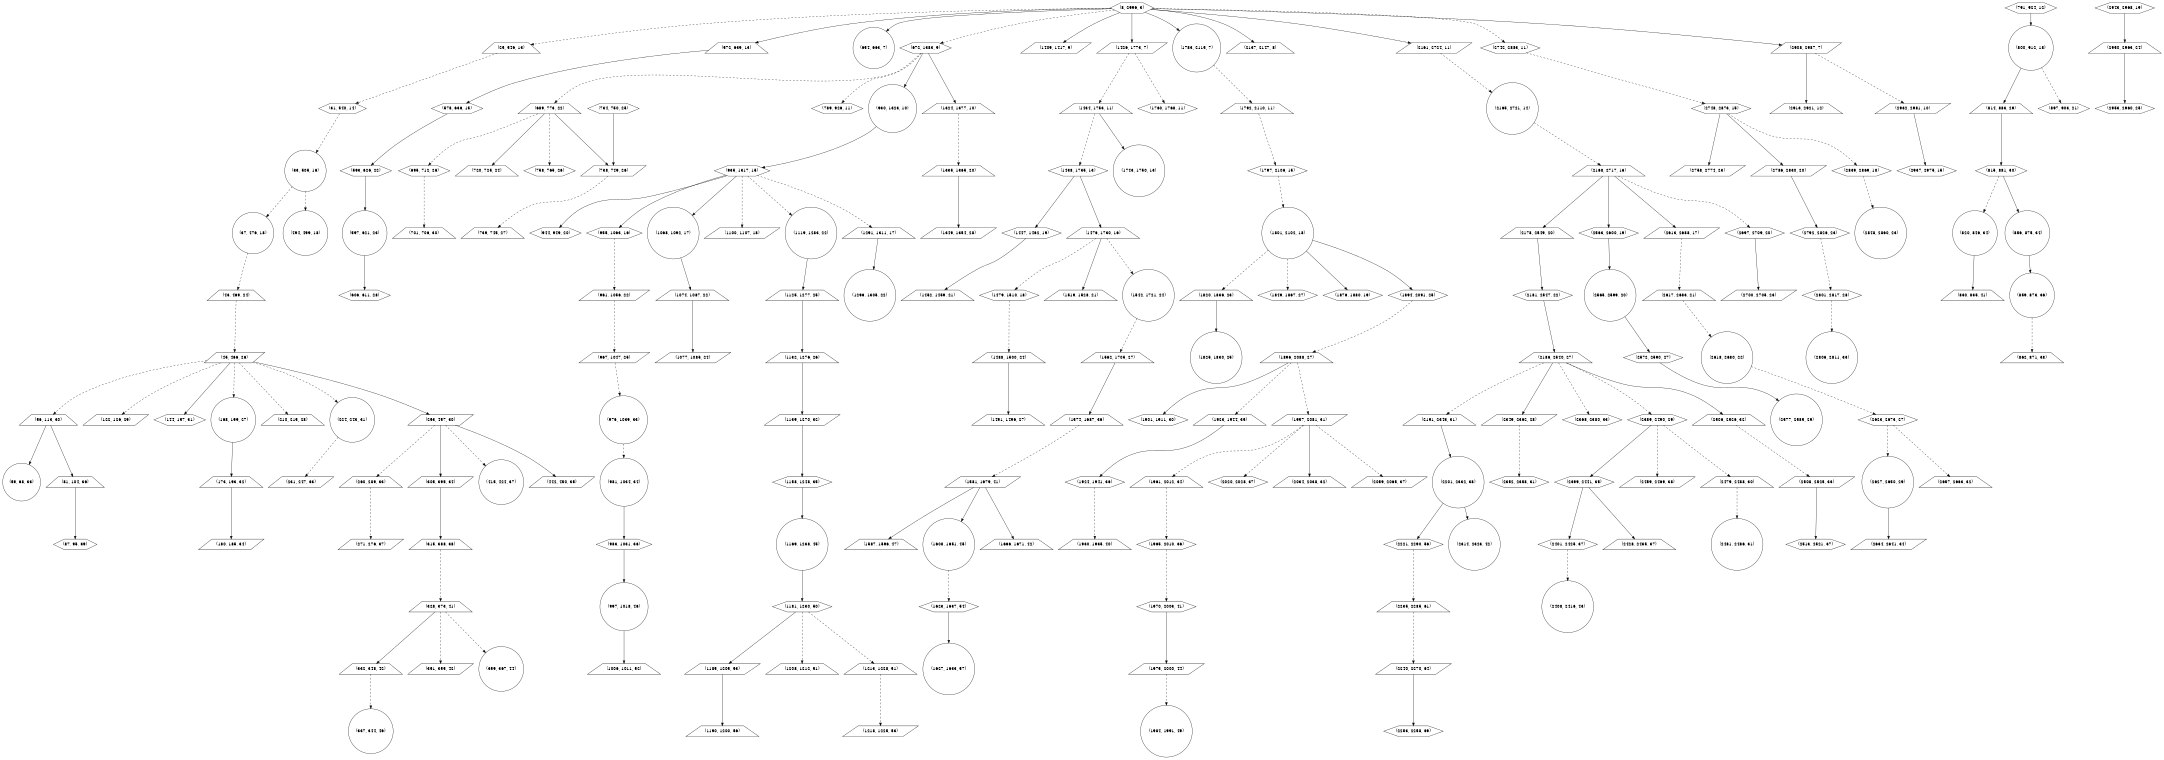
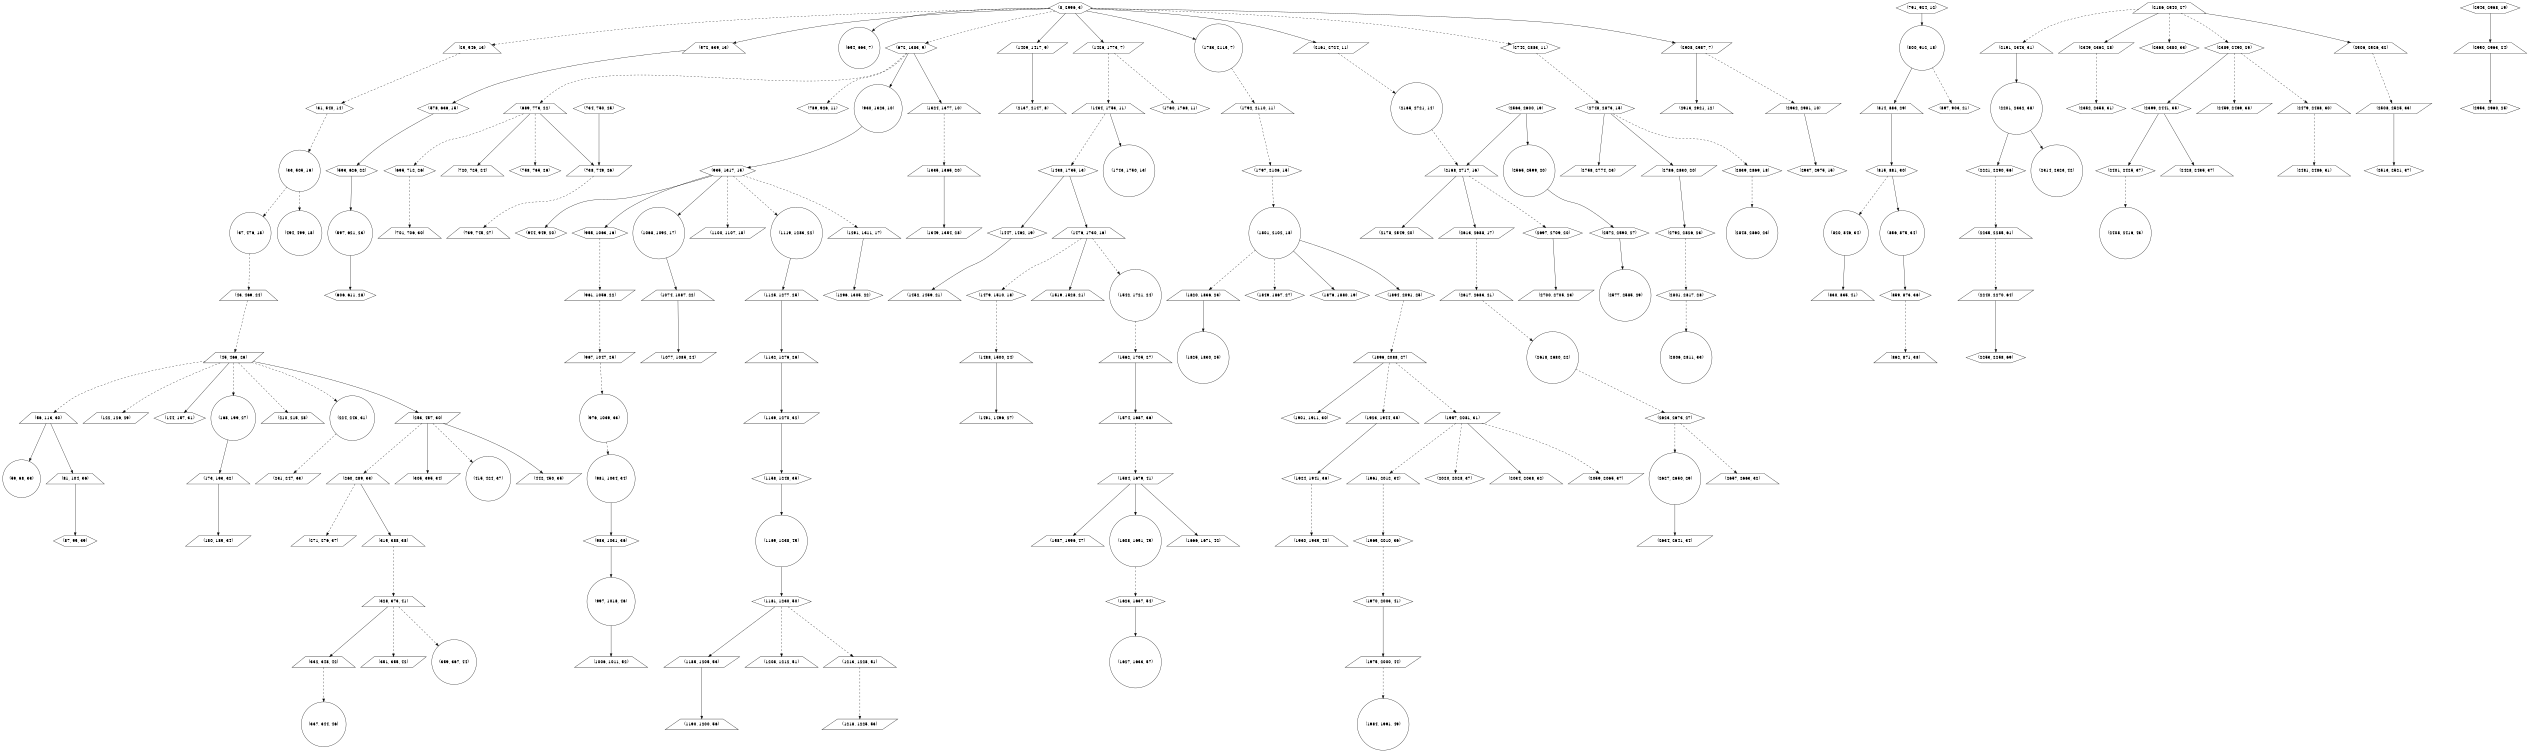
(1204, 18) -> (1032, 77)
(1609, 200) -> (1495, 139)
(870, 295) -> (853, 295)
(1543, 295) -> none
(2032, 295) -> (1905, 295)
(983, 482) -> (1135, 479)
(441, 512) -> (375, 509)
(1737, 544) -> (2314, 171)
